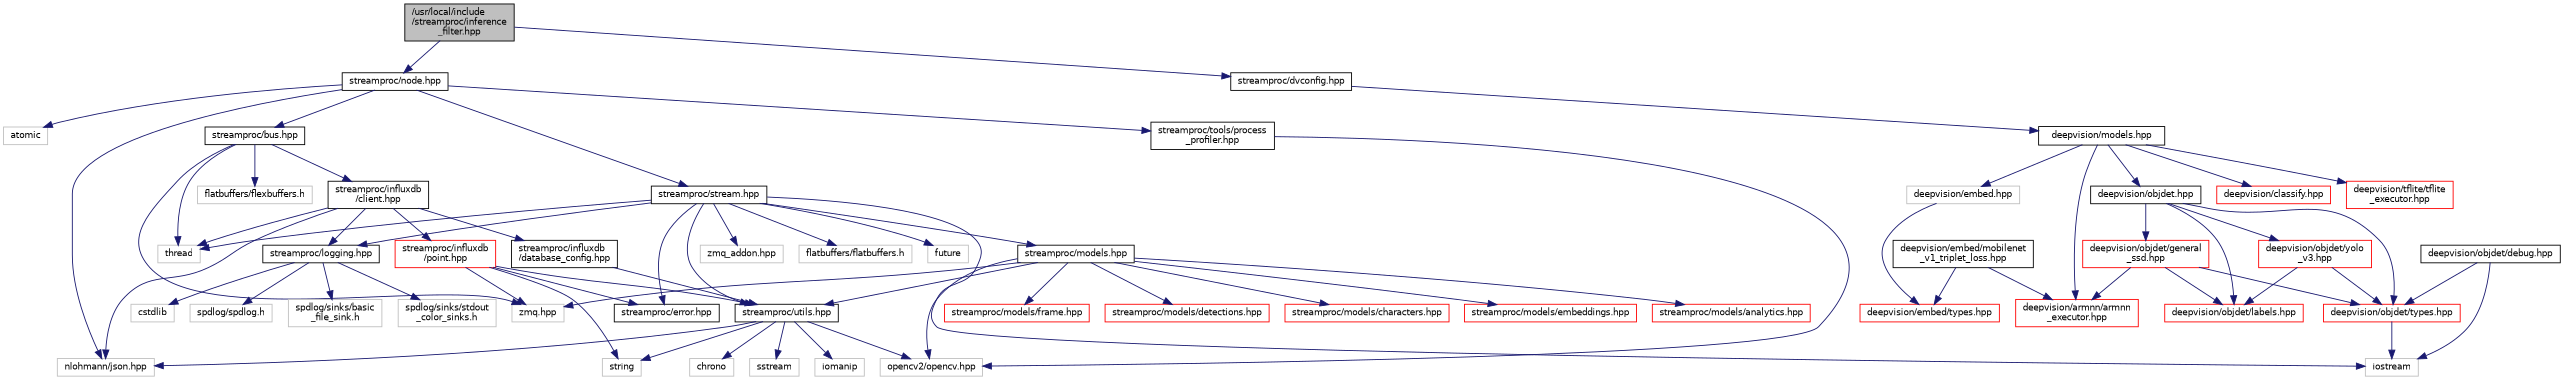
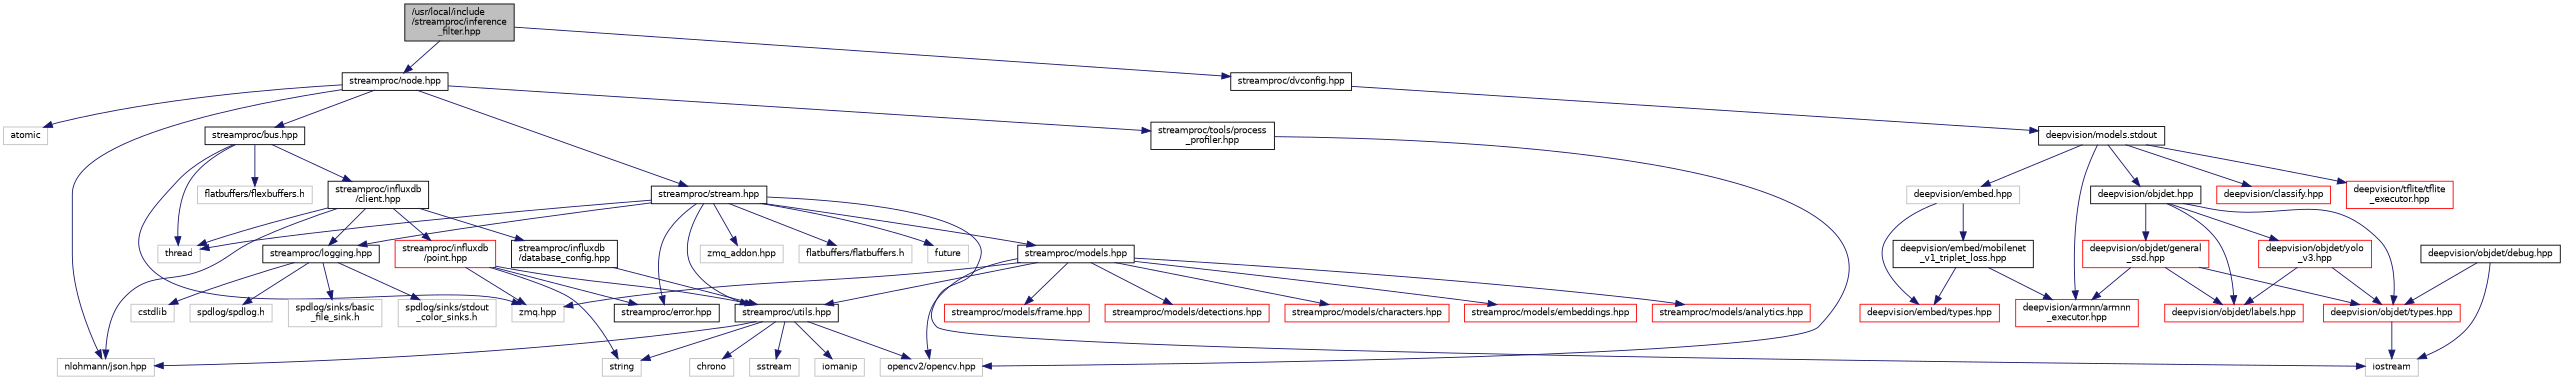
(2102, 136) -> (2102, 136)
none -> (1963, 218)
